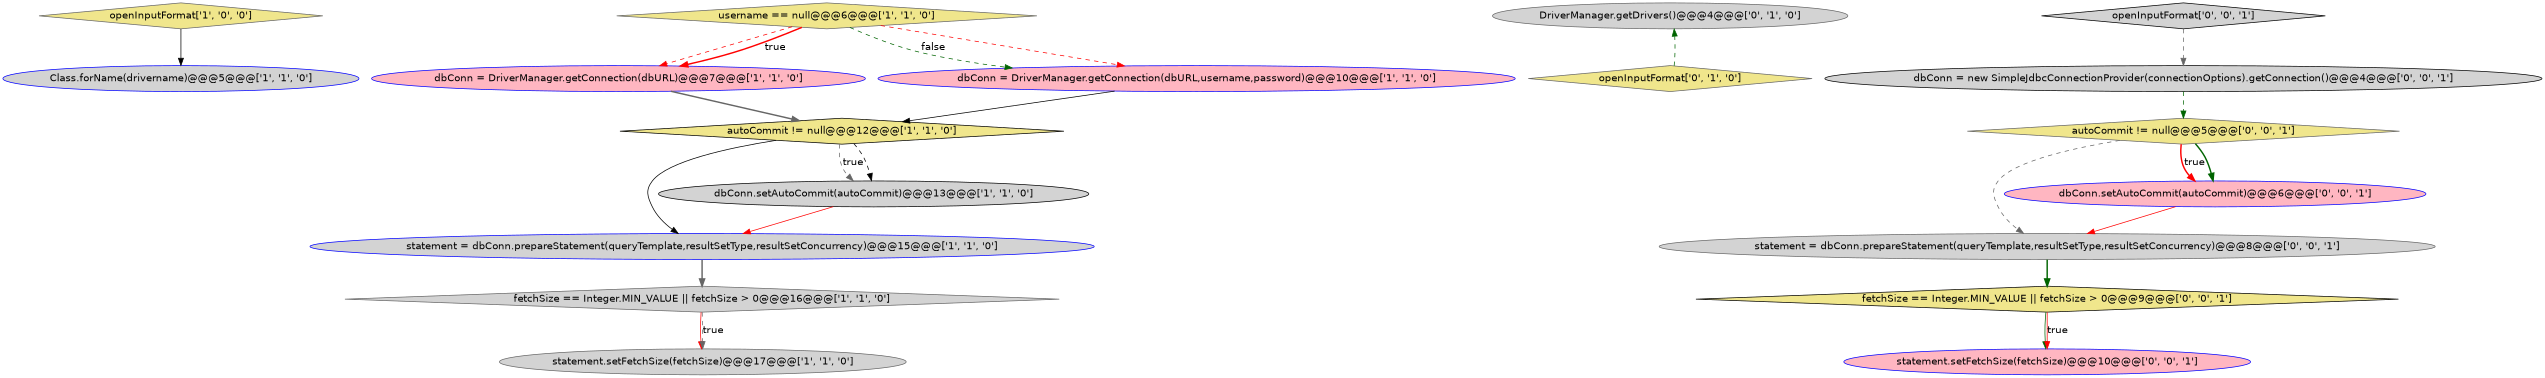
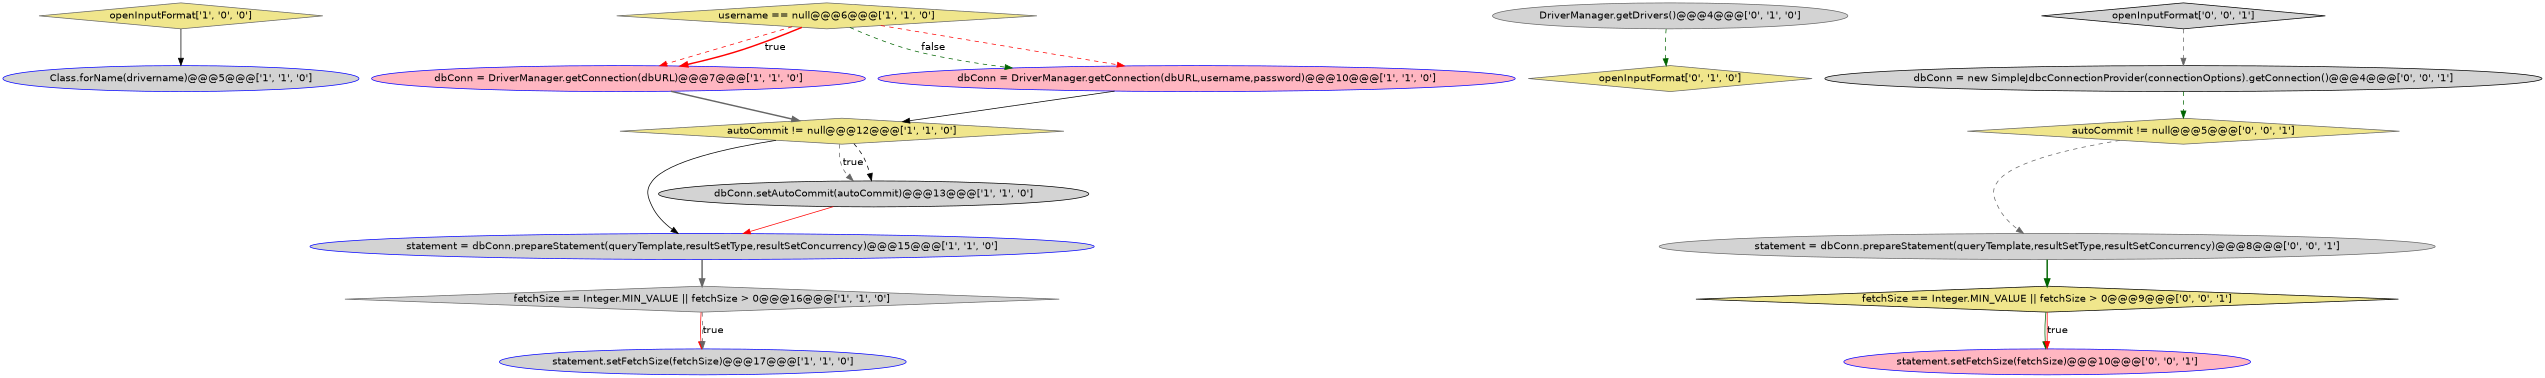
(1675, 51) -> (1665, 44)
(842, 131) -> (842, 131)
(2215, 194) -> none
(703, 362) -> (703, 362)
